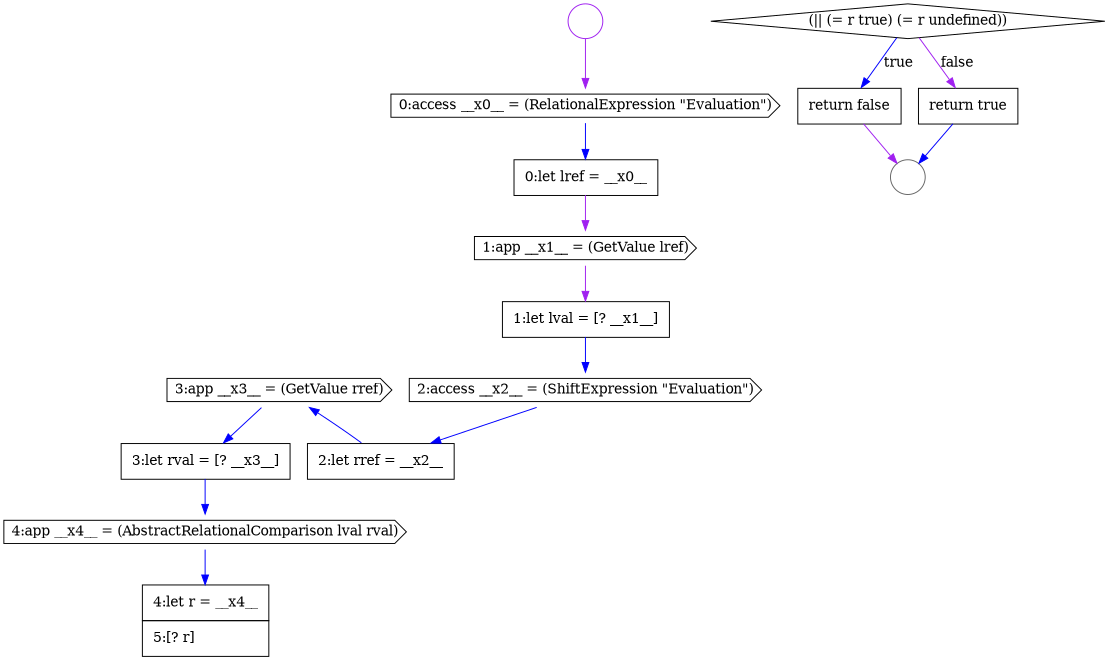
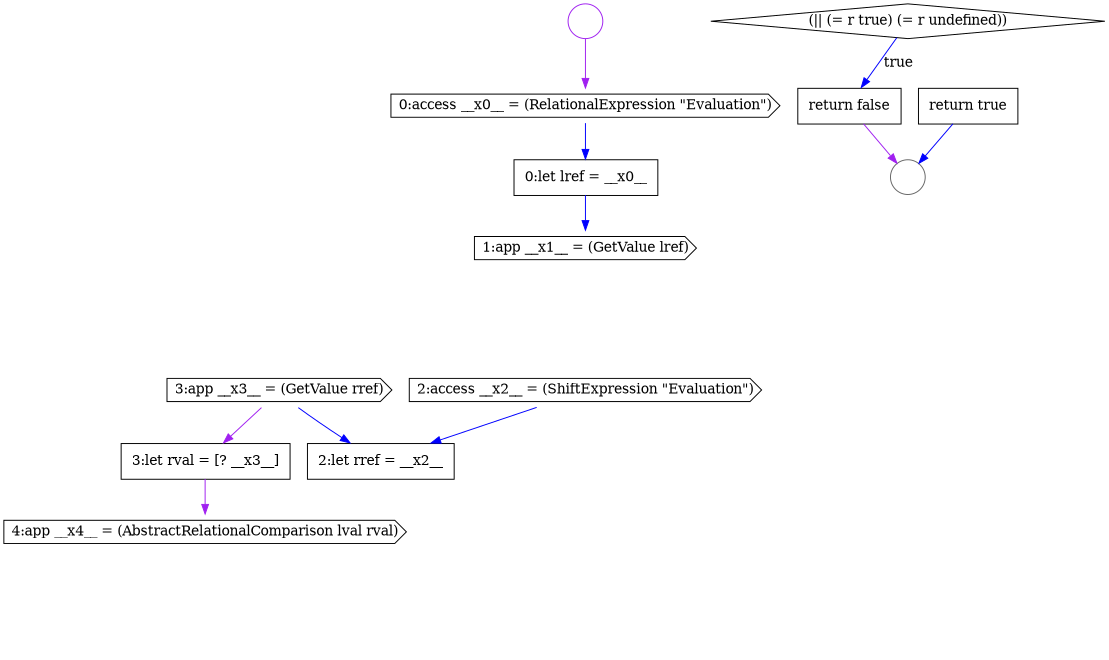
(934, 59) -> none
(585, 208) -> (585, 208)
(585, 319) -> none
(246, 422) -> (246, 422)
(340, 428) -> (320, 423)
(205, 492) -> (205, 492)
(205, 621) -> none
